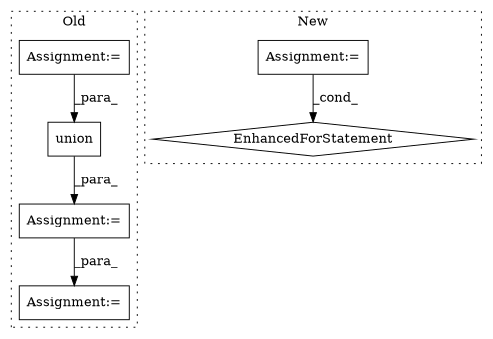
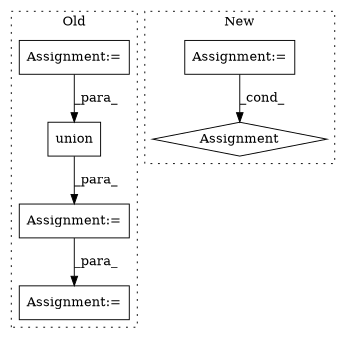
(313, 139) -> (240, 139)
